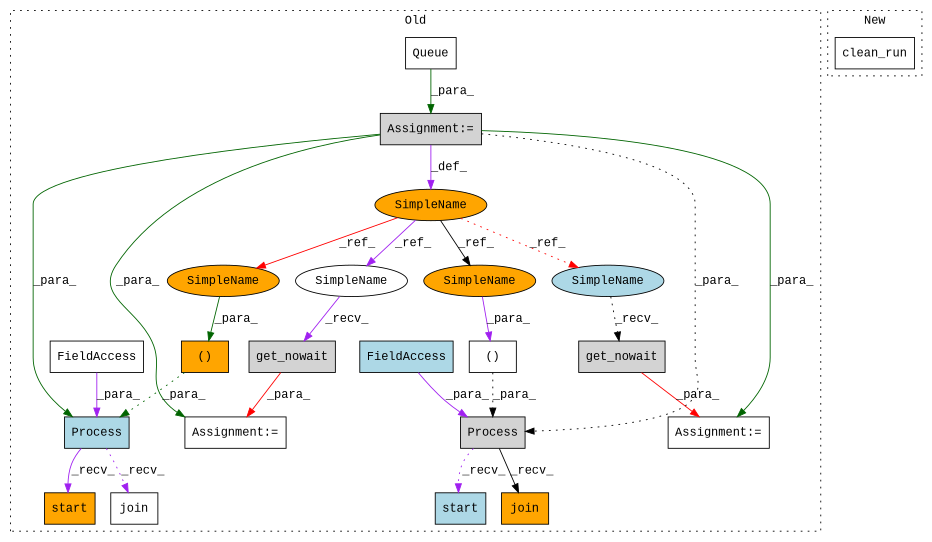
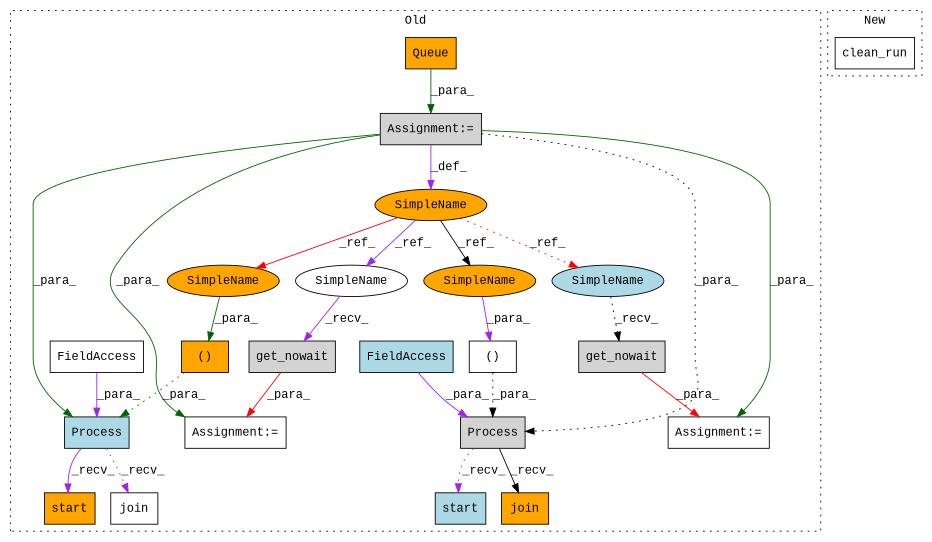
(431, 53) -> (431, 53)
